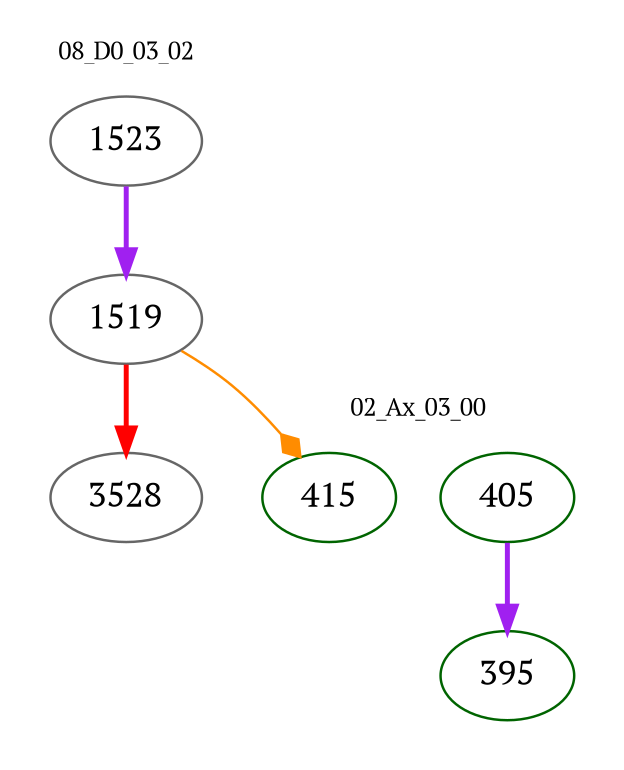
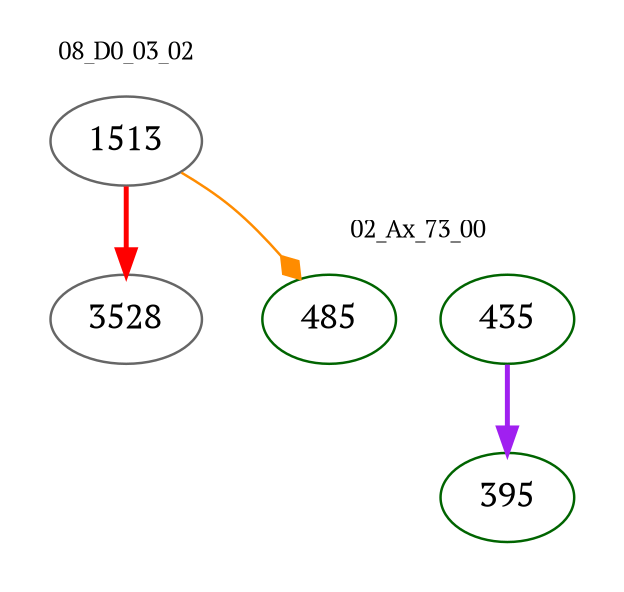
(126, 141) -> none
(126, 319) -> (126, 141)
(418, 410) -> (418, 231)
(329, 497) -> (329, 319)
(507, 497) -> (507, 319)
